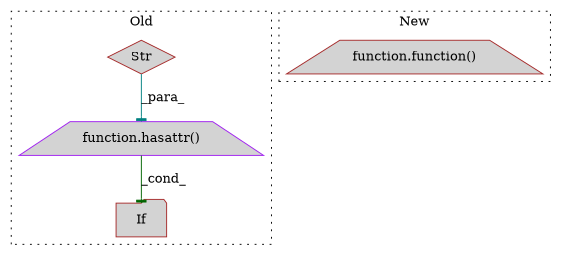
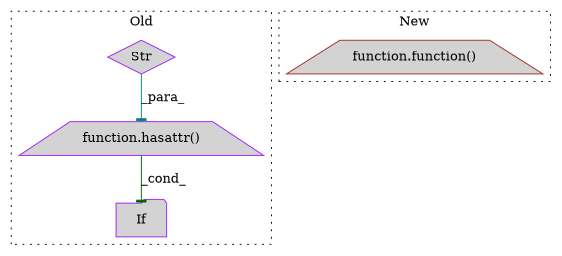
(141, 57) -> (141, 57)
(141, 220) -> (141, 220)
